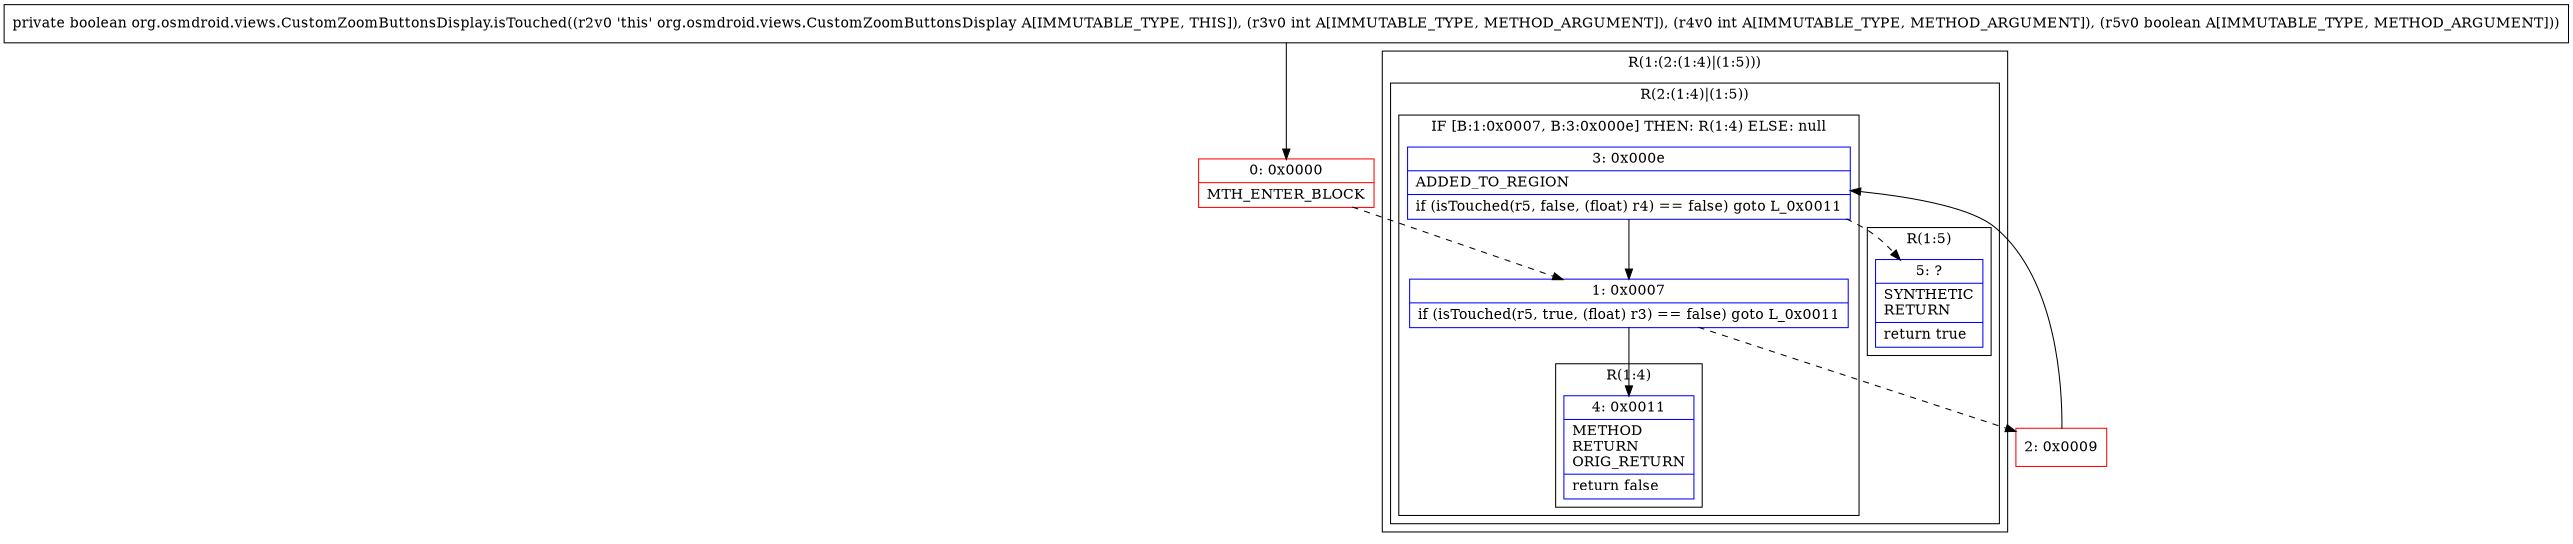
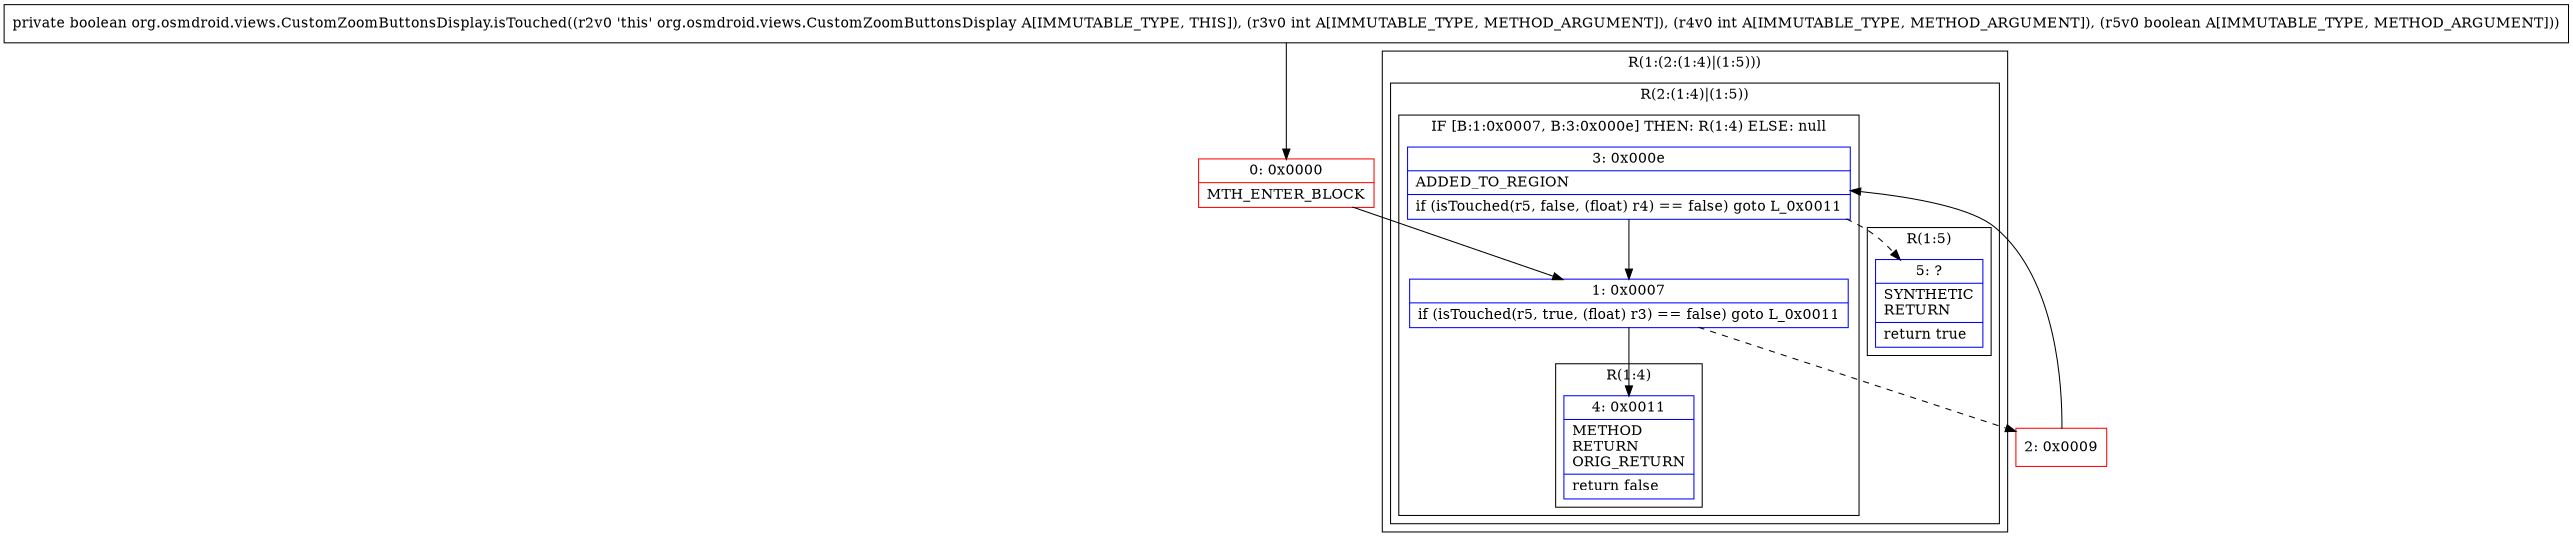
(1453, 242) -> (1453, 242)
